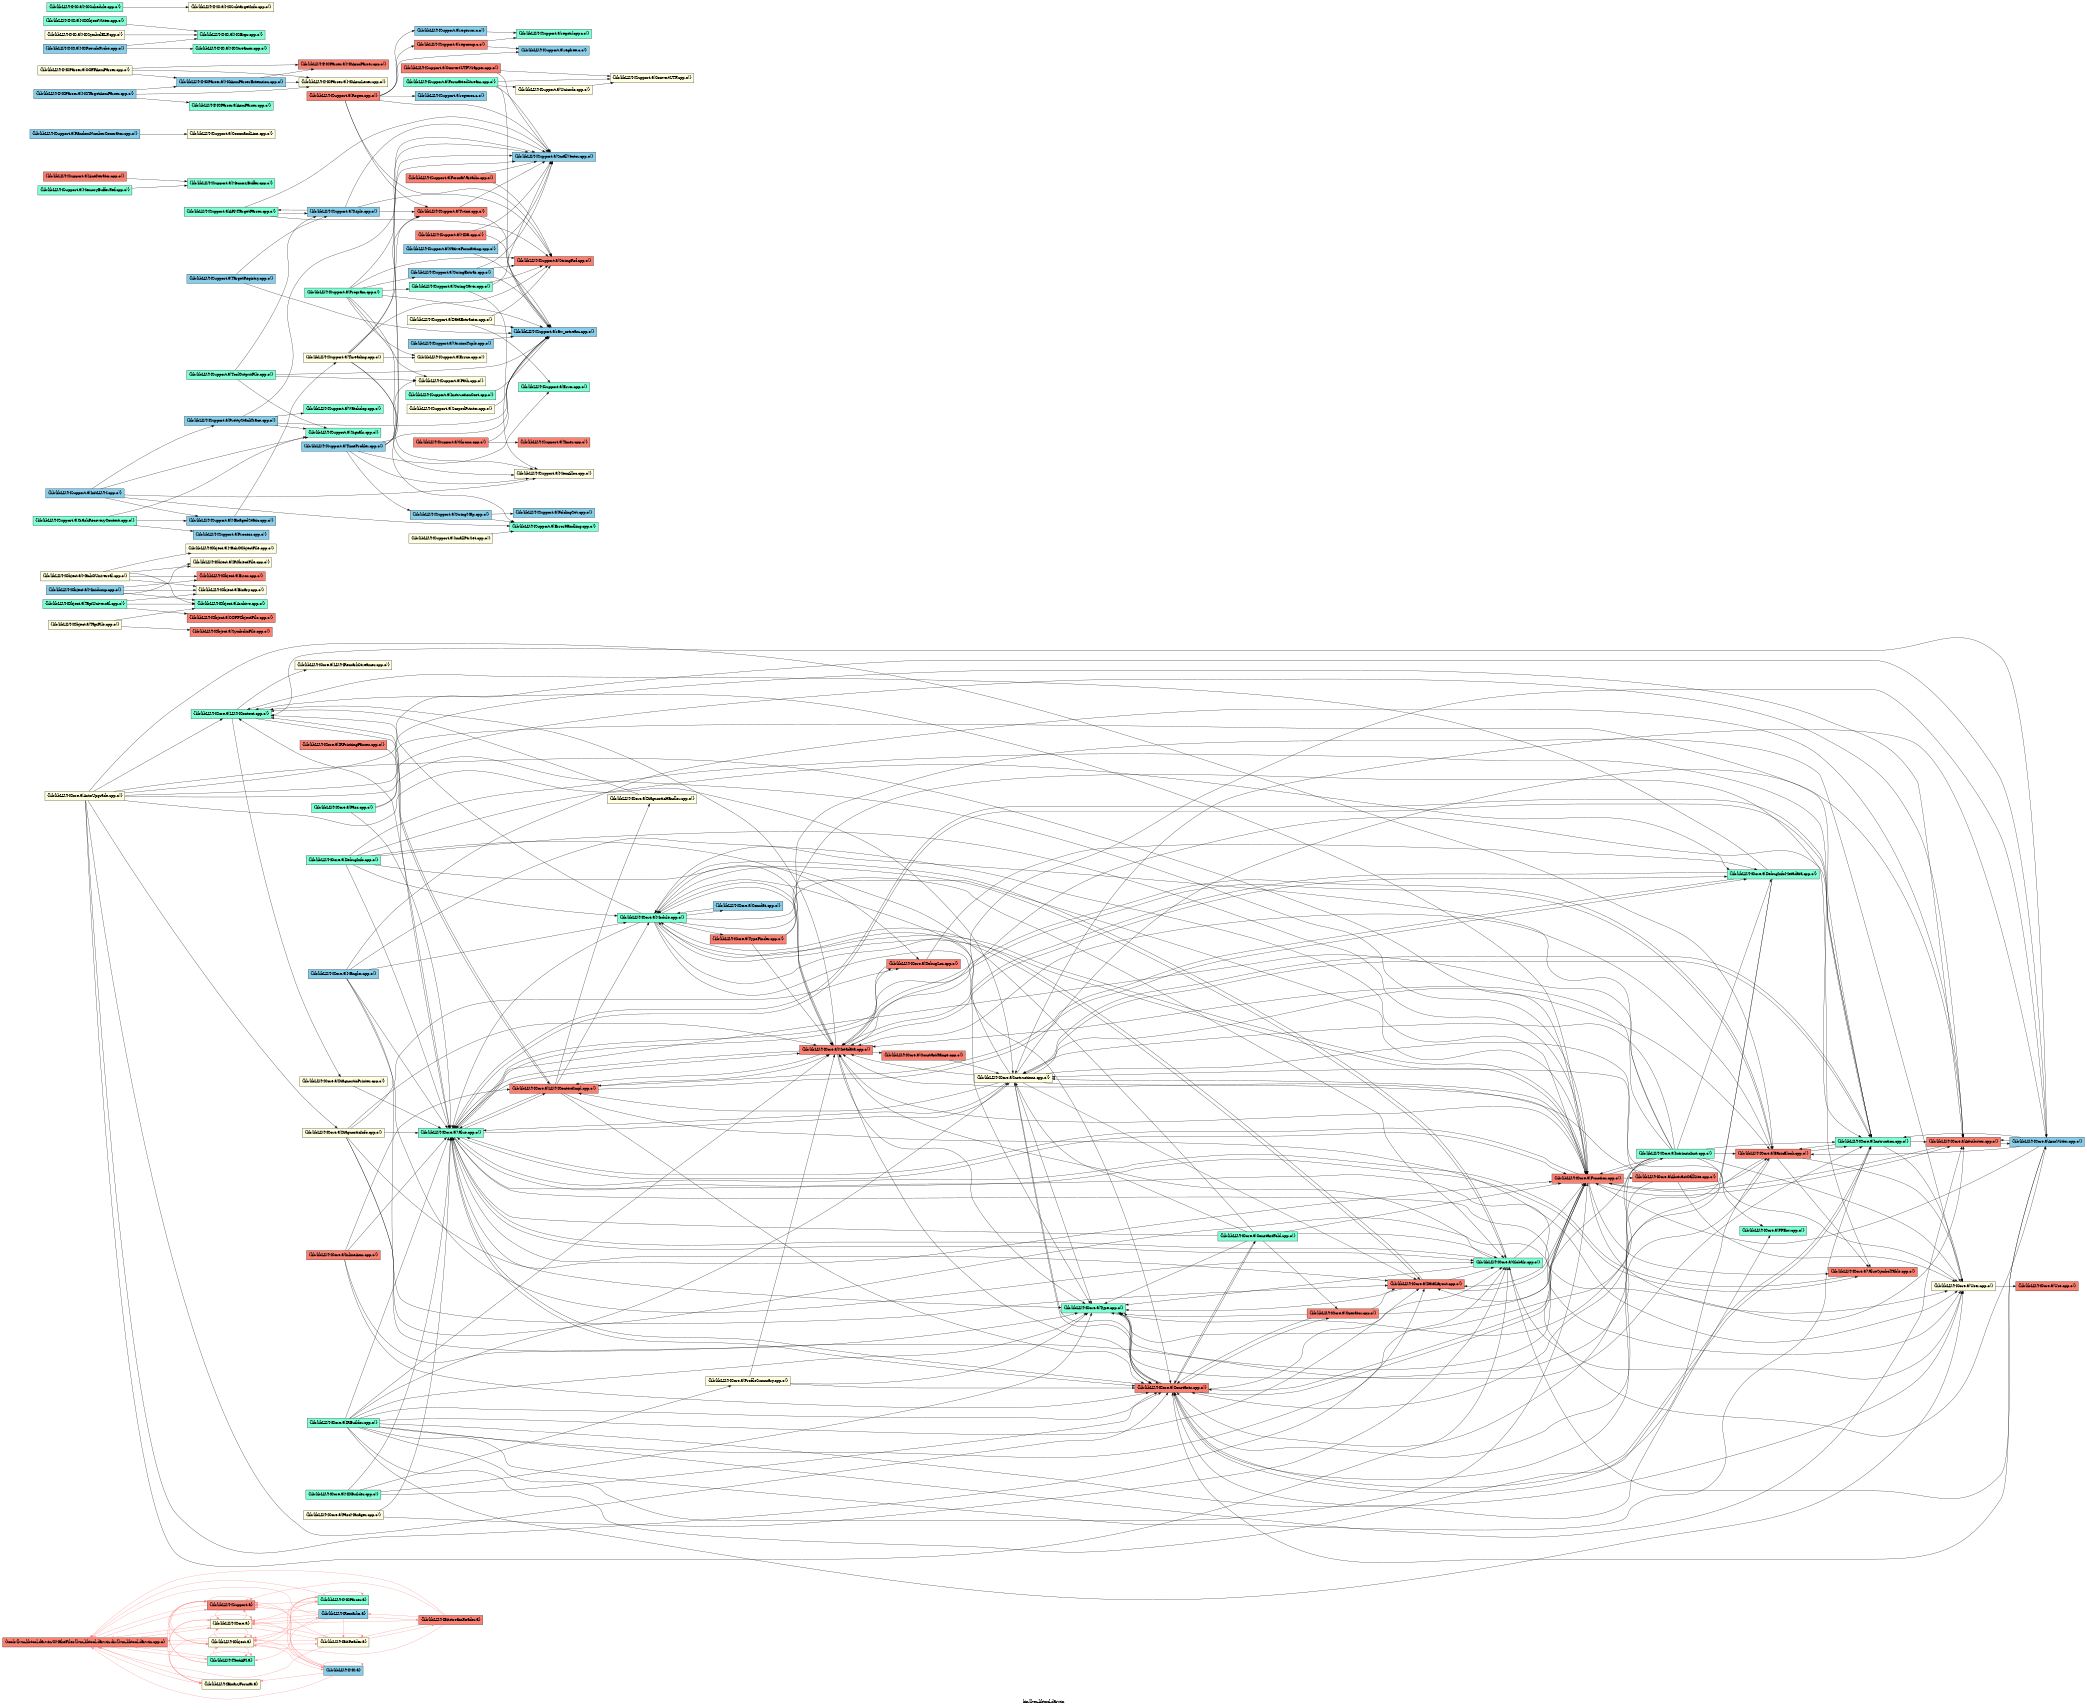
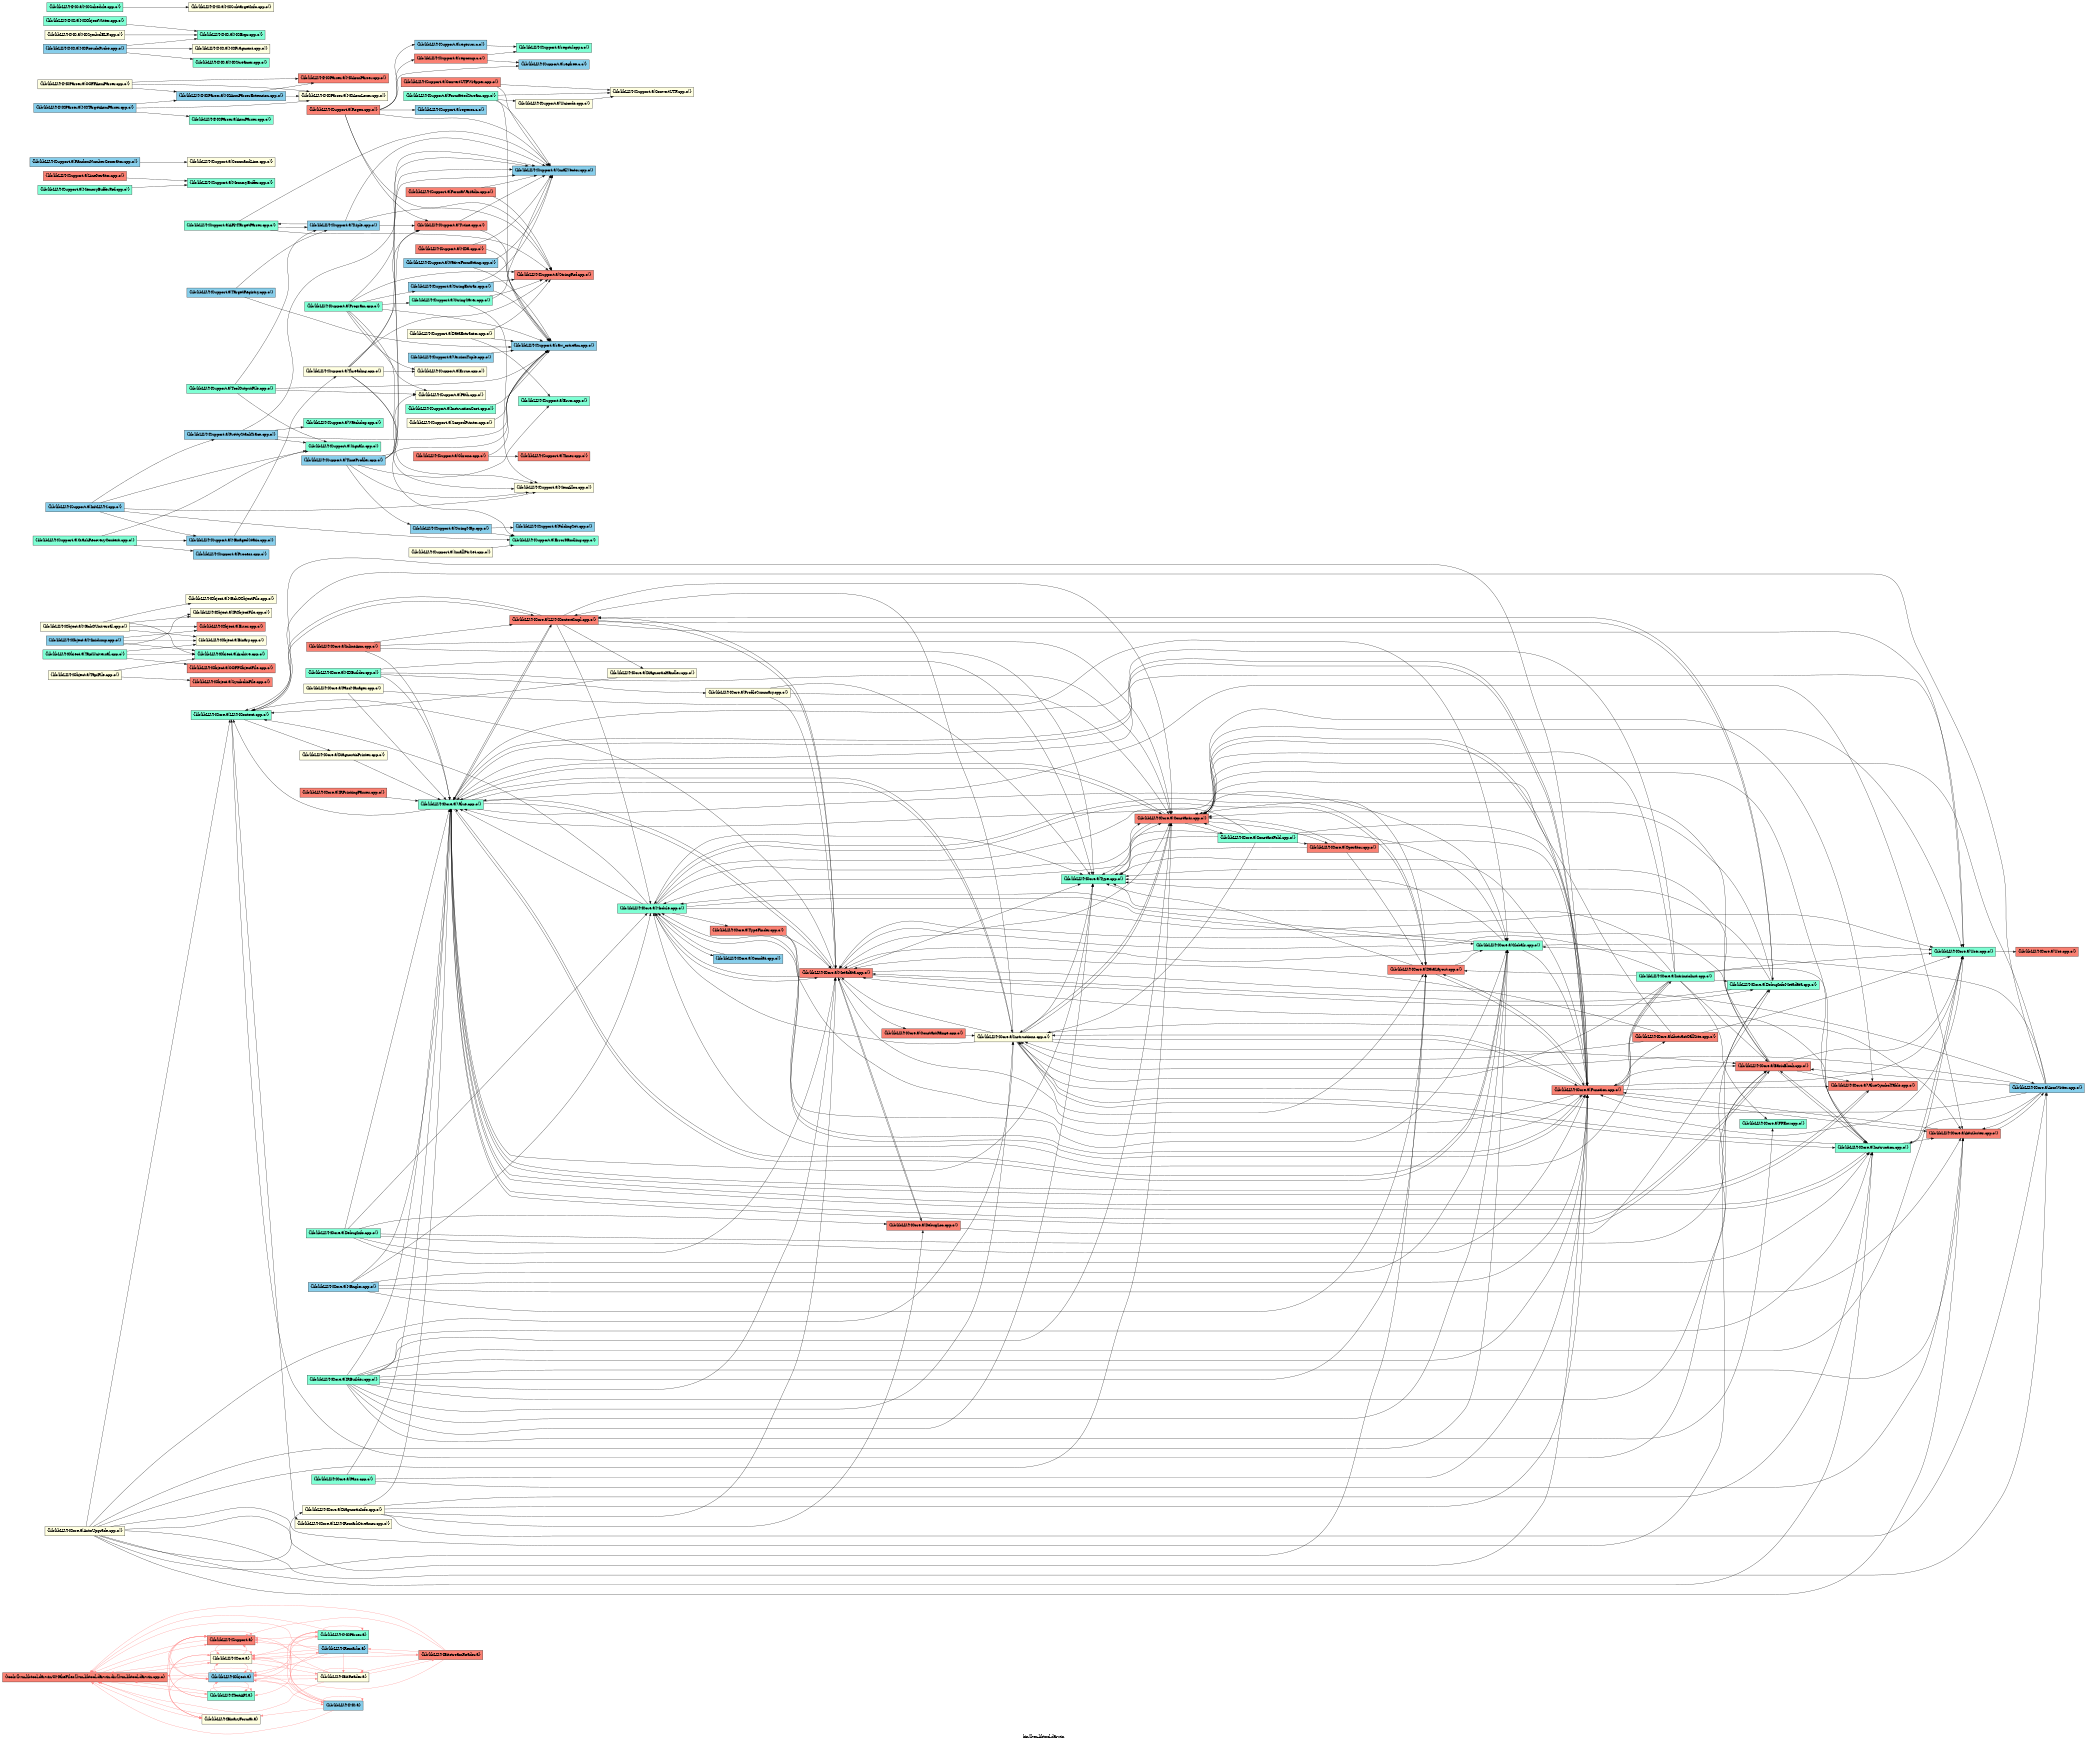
none -> (231, 49)
(1964, 1286) -> (1964, 952)
(1562, 1477) -> none
(231, 1642) -> (231, 1677)
